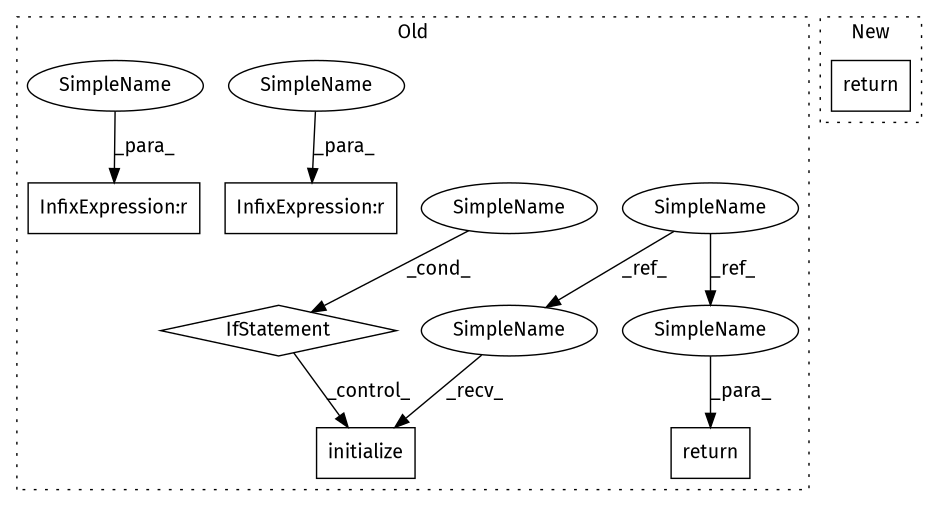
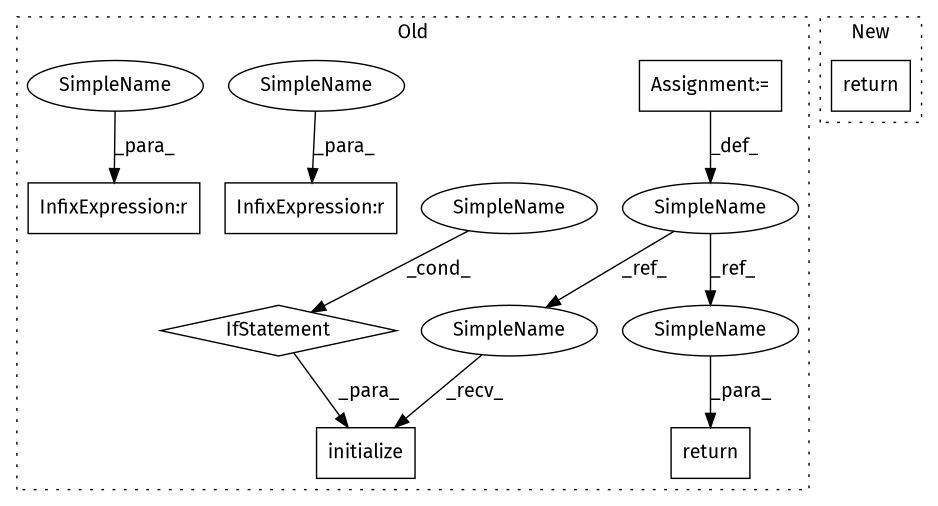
none -> (711, 86)
(369, 392) -> (369, 392)
